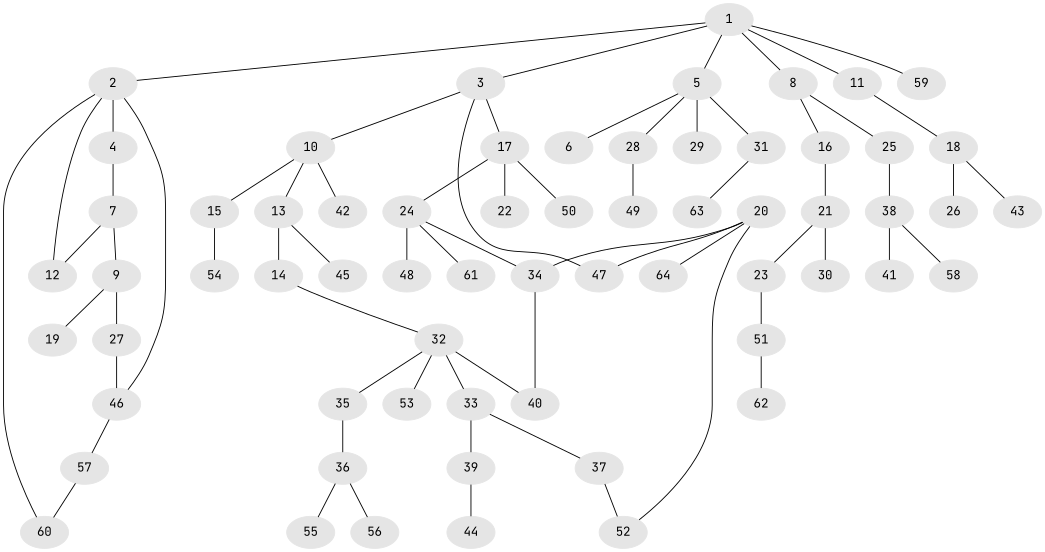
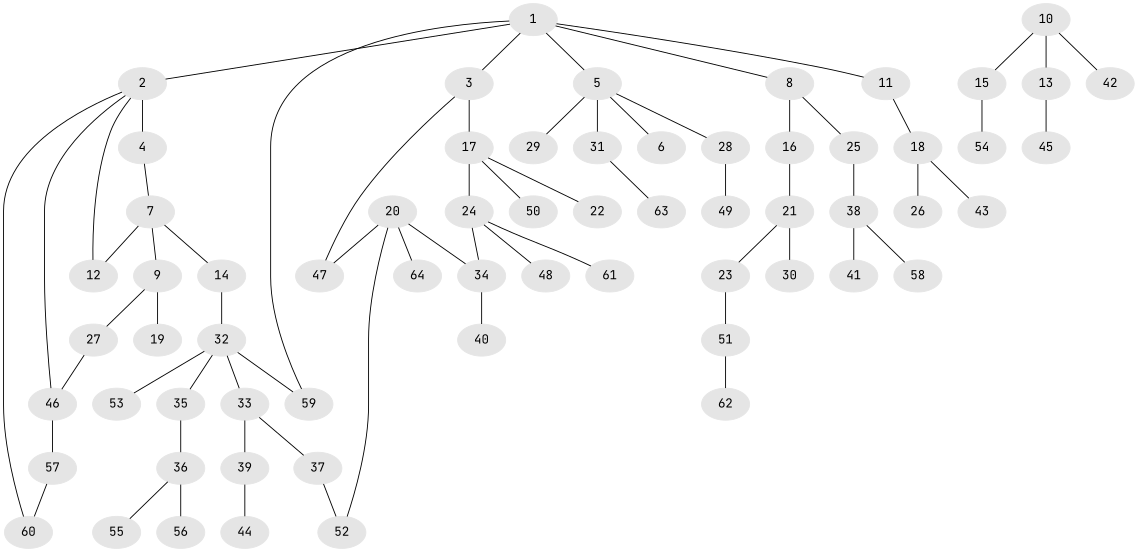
(396, 116) -> none
(279, 244) -> (186, 244)
(487, 372) -> (265, 372)
